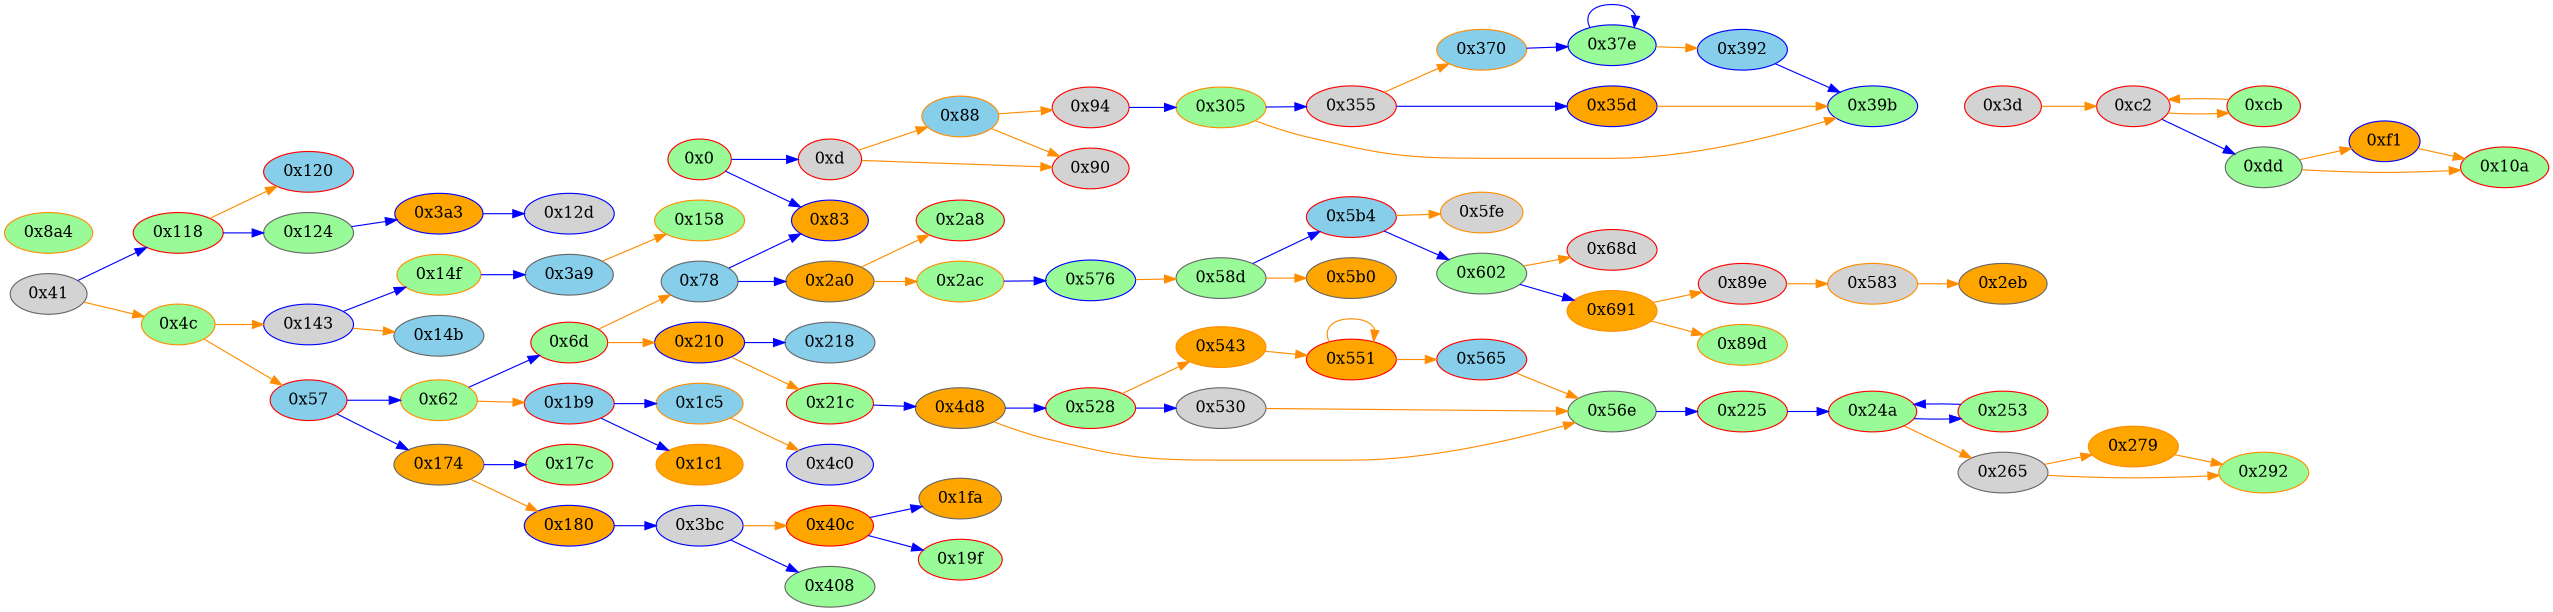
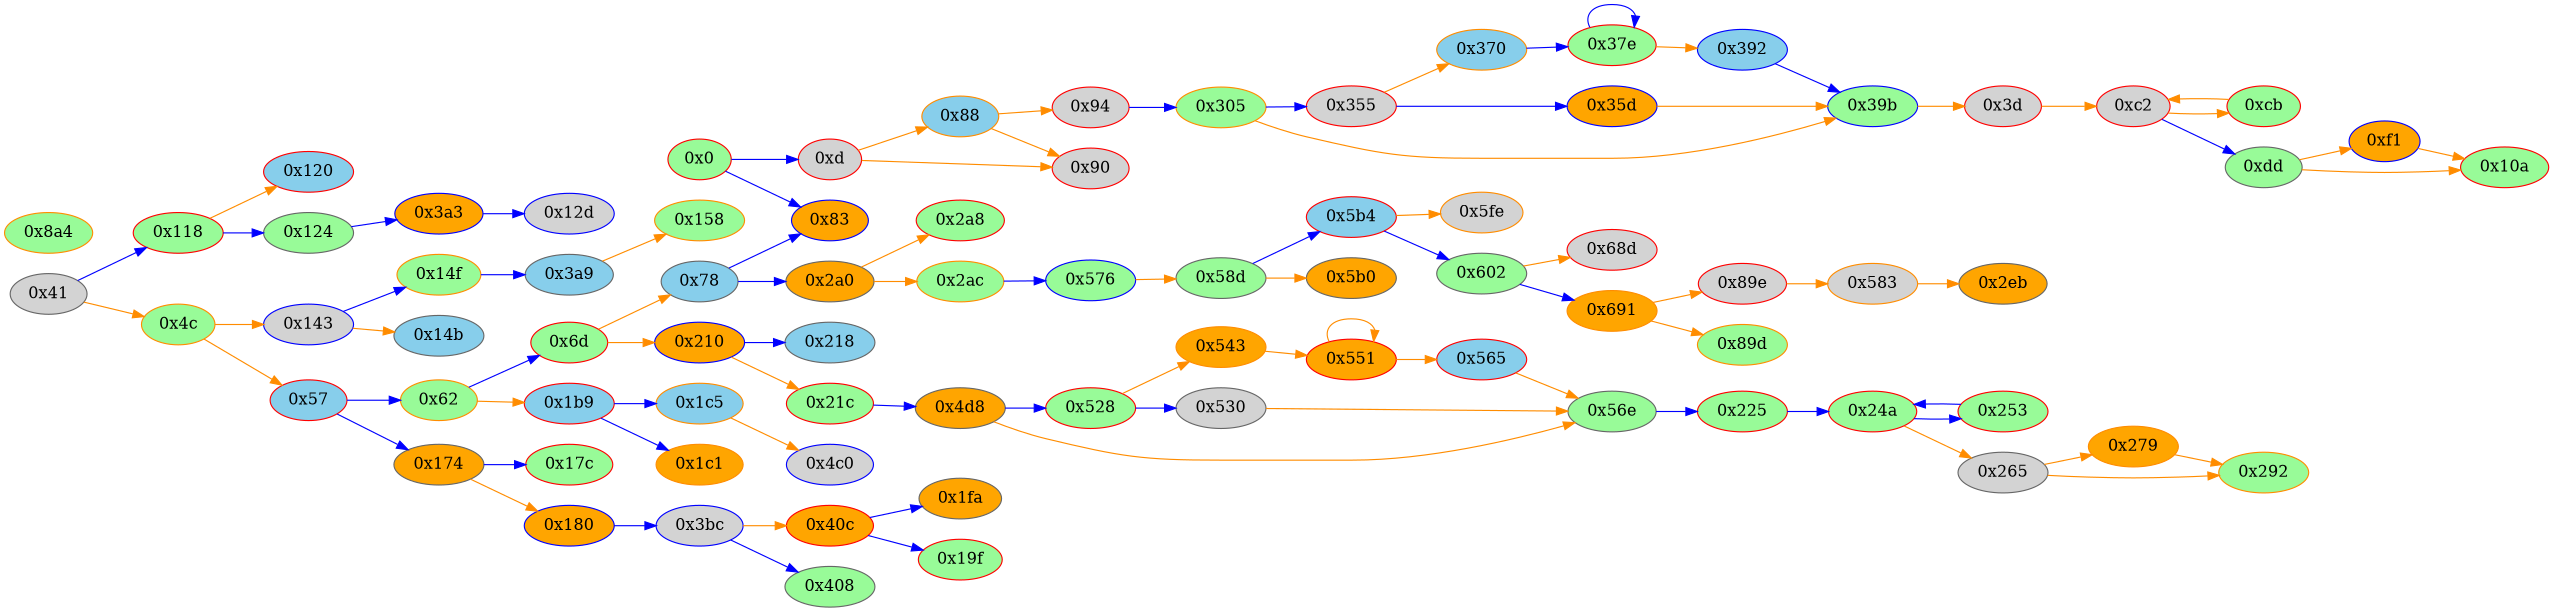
(1612, 45) -> (1612, 45)
none -> (1935, 106)
